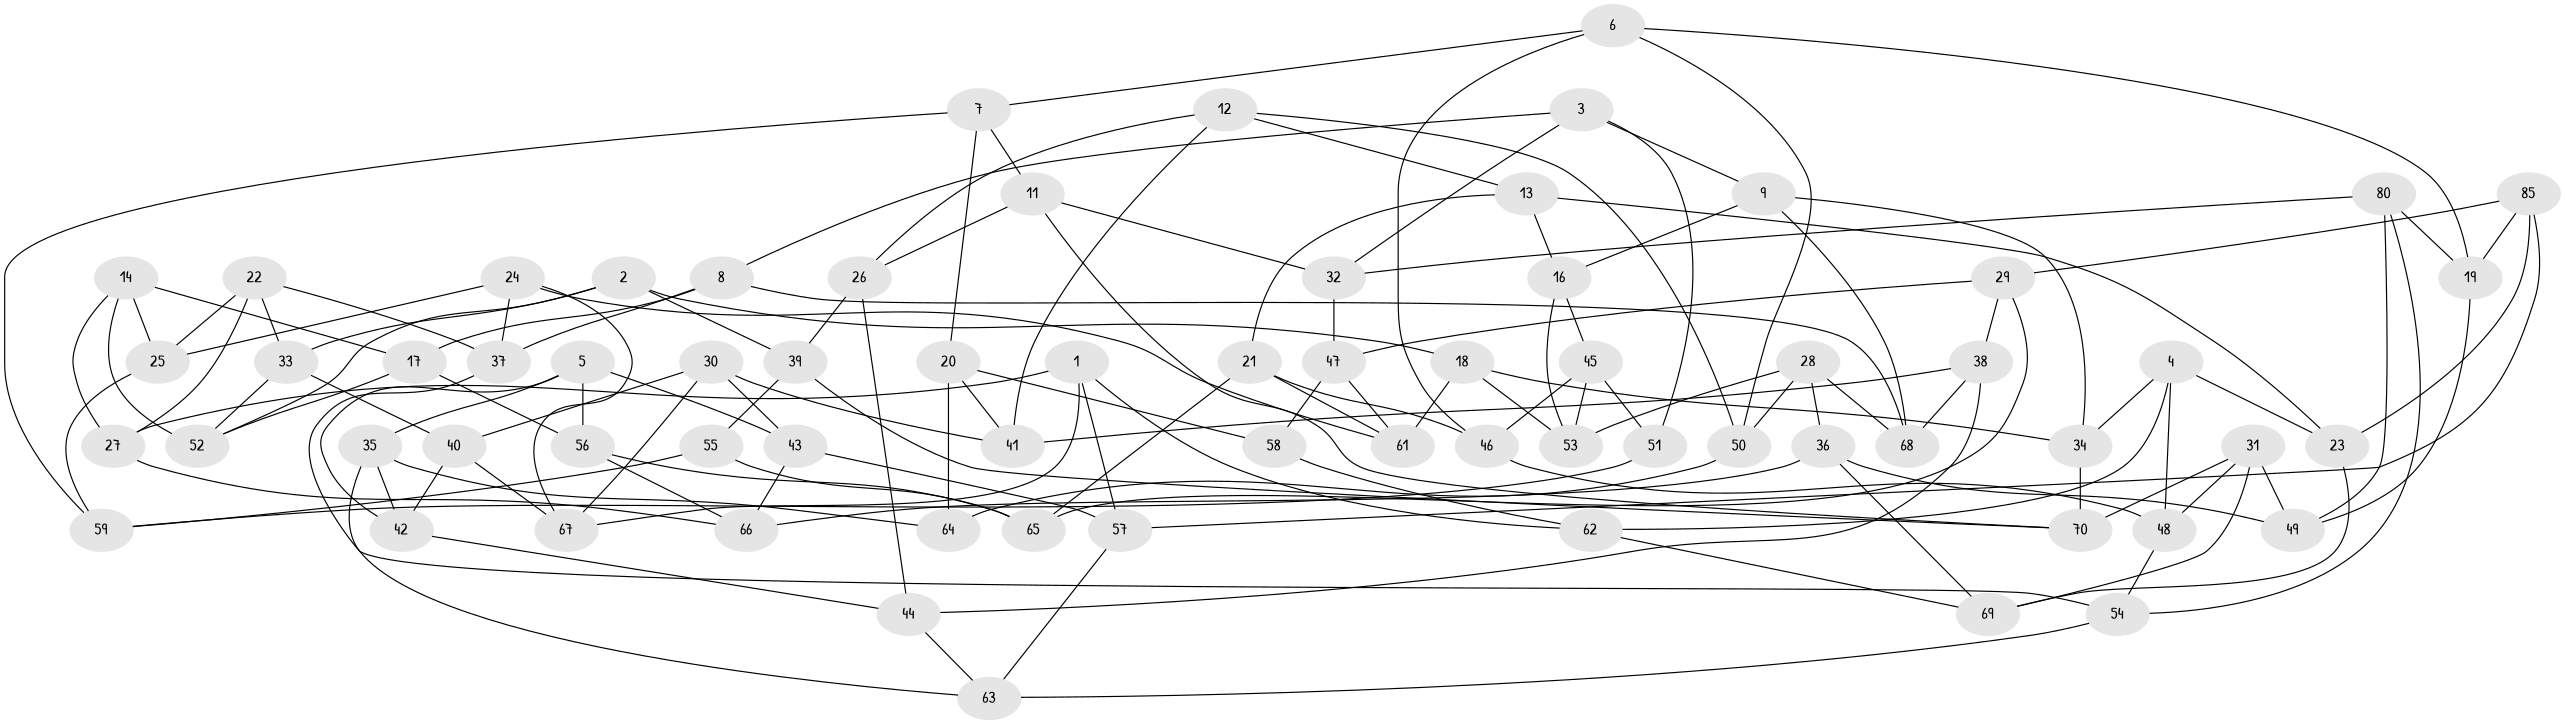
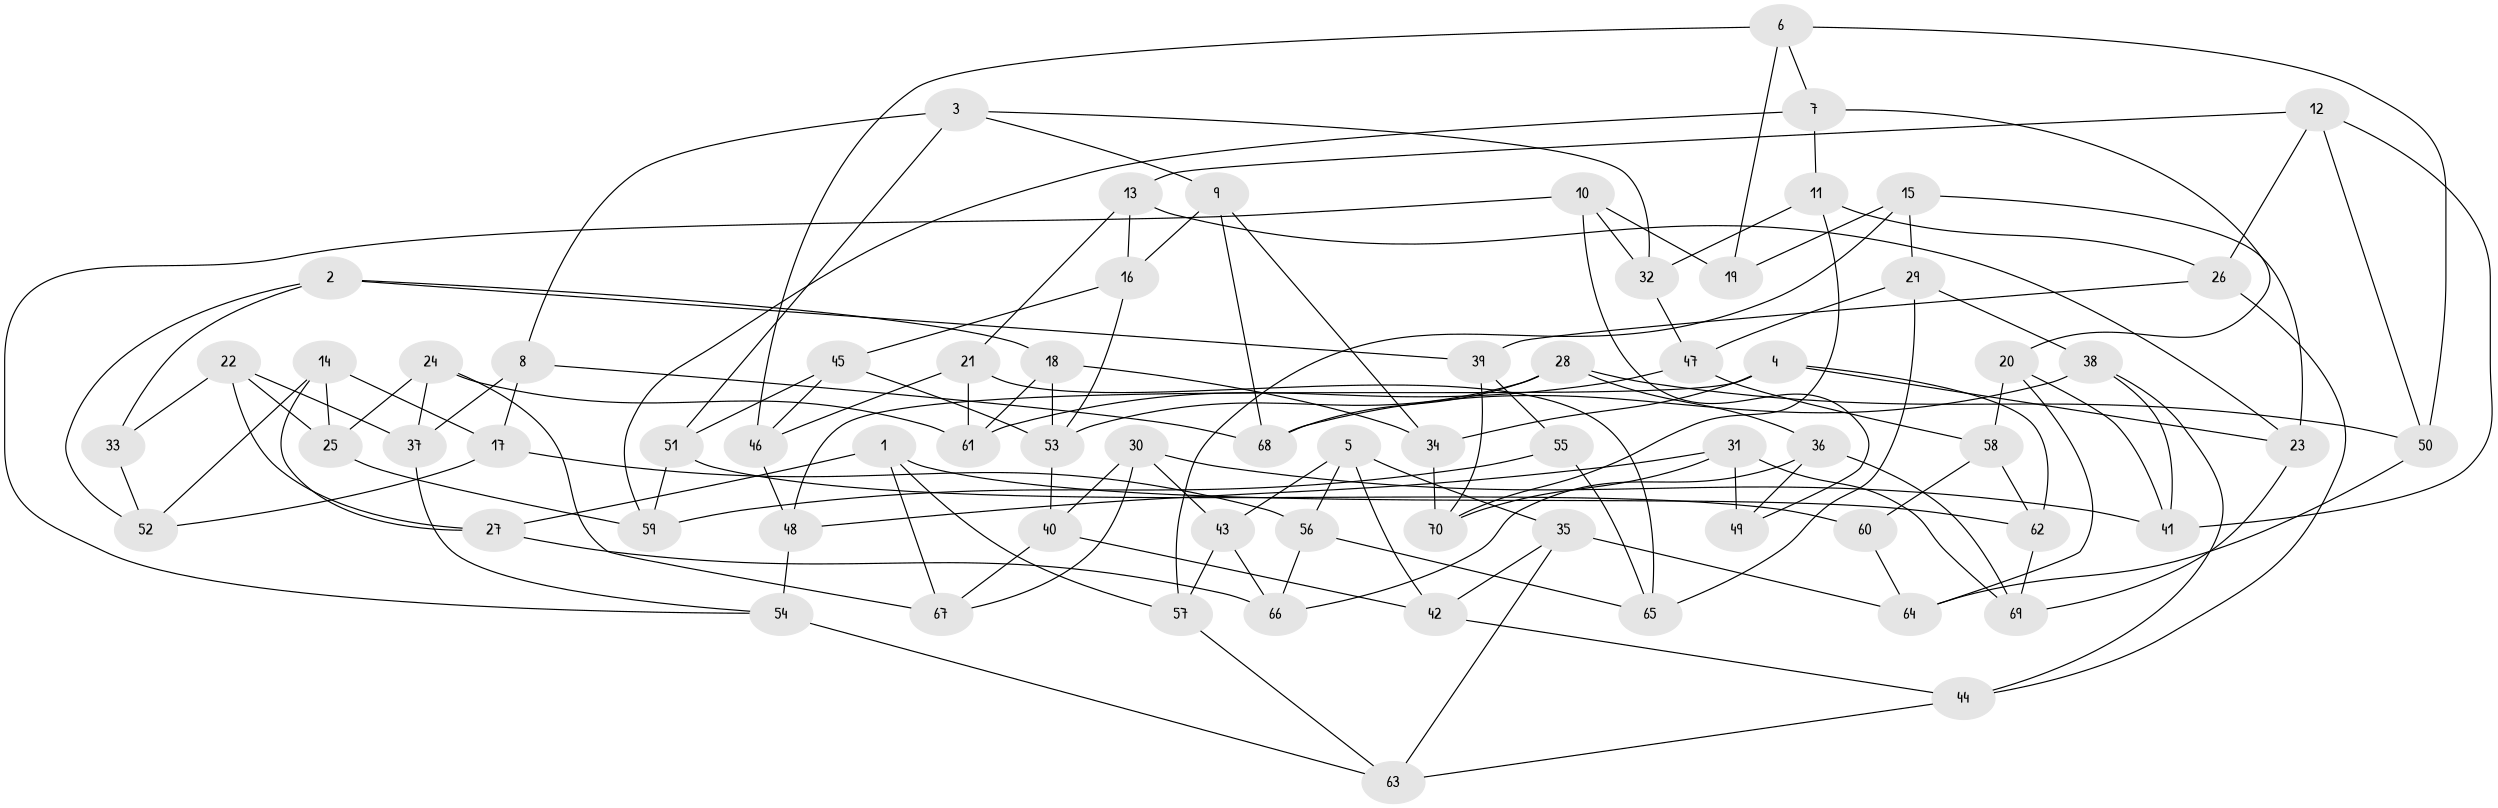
(2384, 194) -> (1583, 194)
(2529, 194) -> (1909, 194)
(370, 404) -> (1051, 488)
(2443, 426) -> none
none -> (1865, 530)
